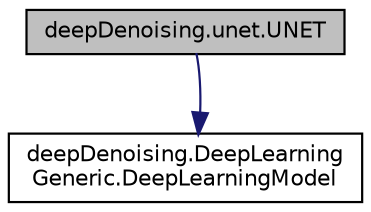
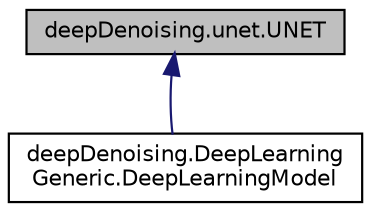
(200, 83) -> (171, 105)
